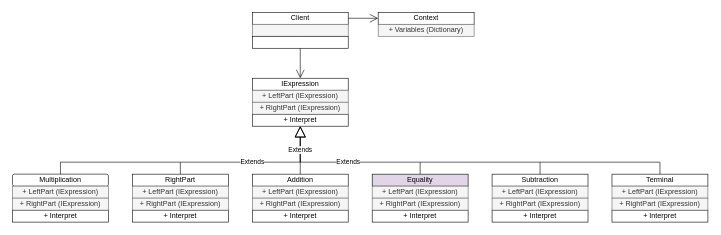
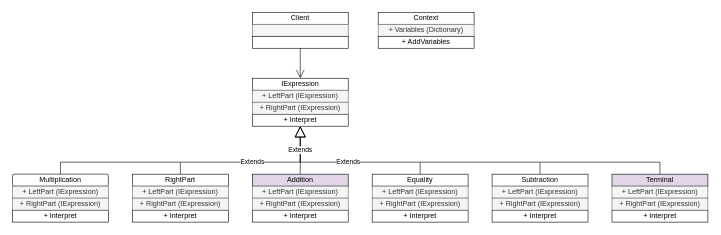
(363, 18) -> none
none -> (426, 42)
(300, 180) -> (300, 180)
(420, 180) -> (420, 180)
(660, 180) -> (660, 180)
